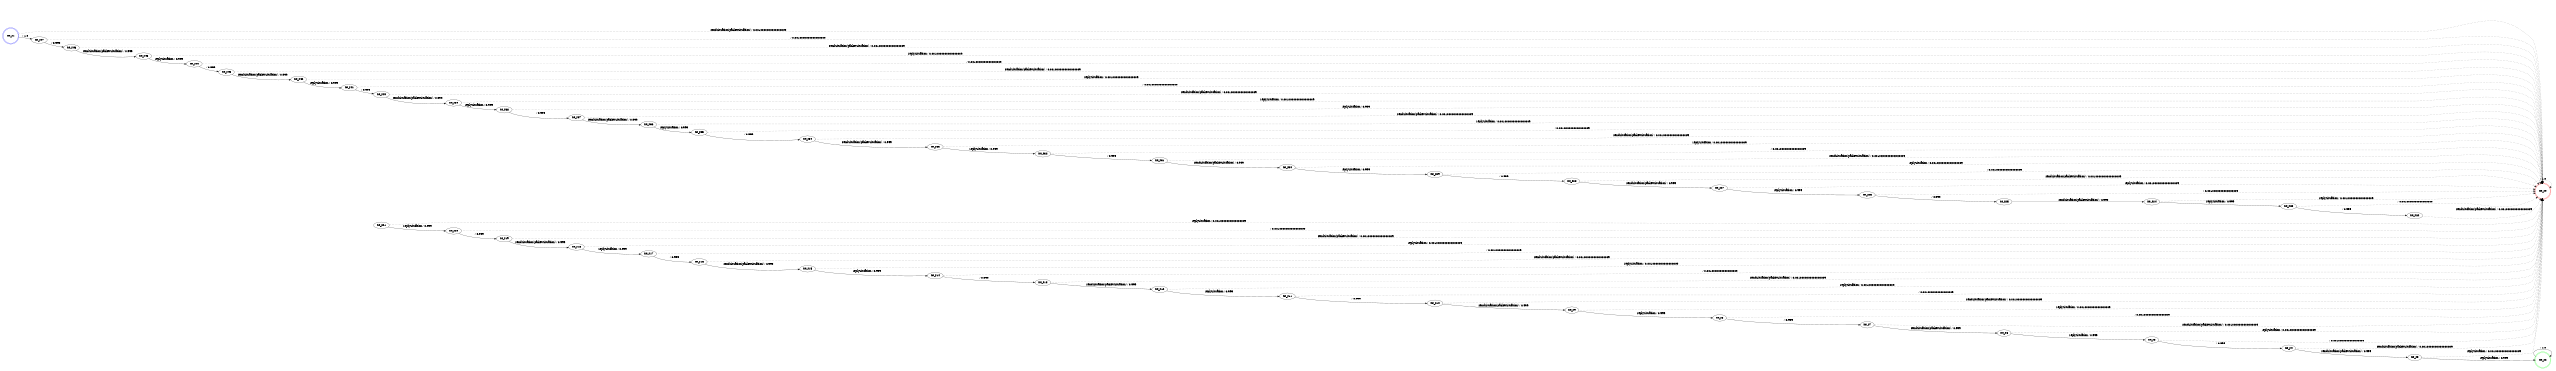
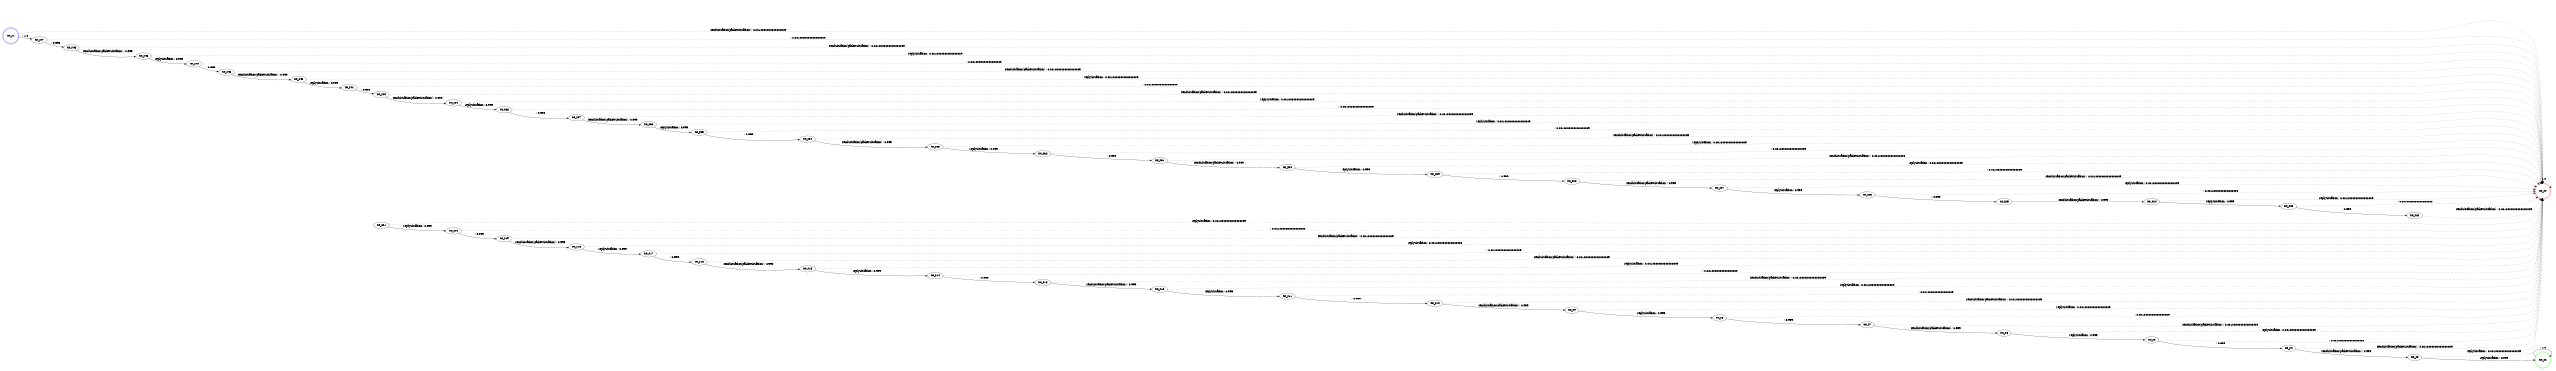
(1356, 107) -> (1356, 107)
